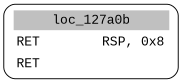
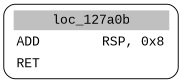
(91, 41) -> (91, 41)
